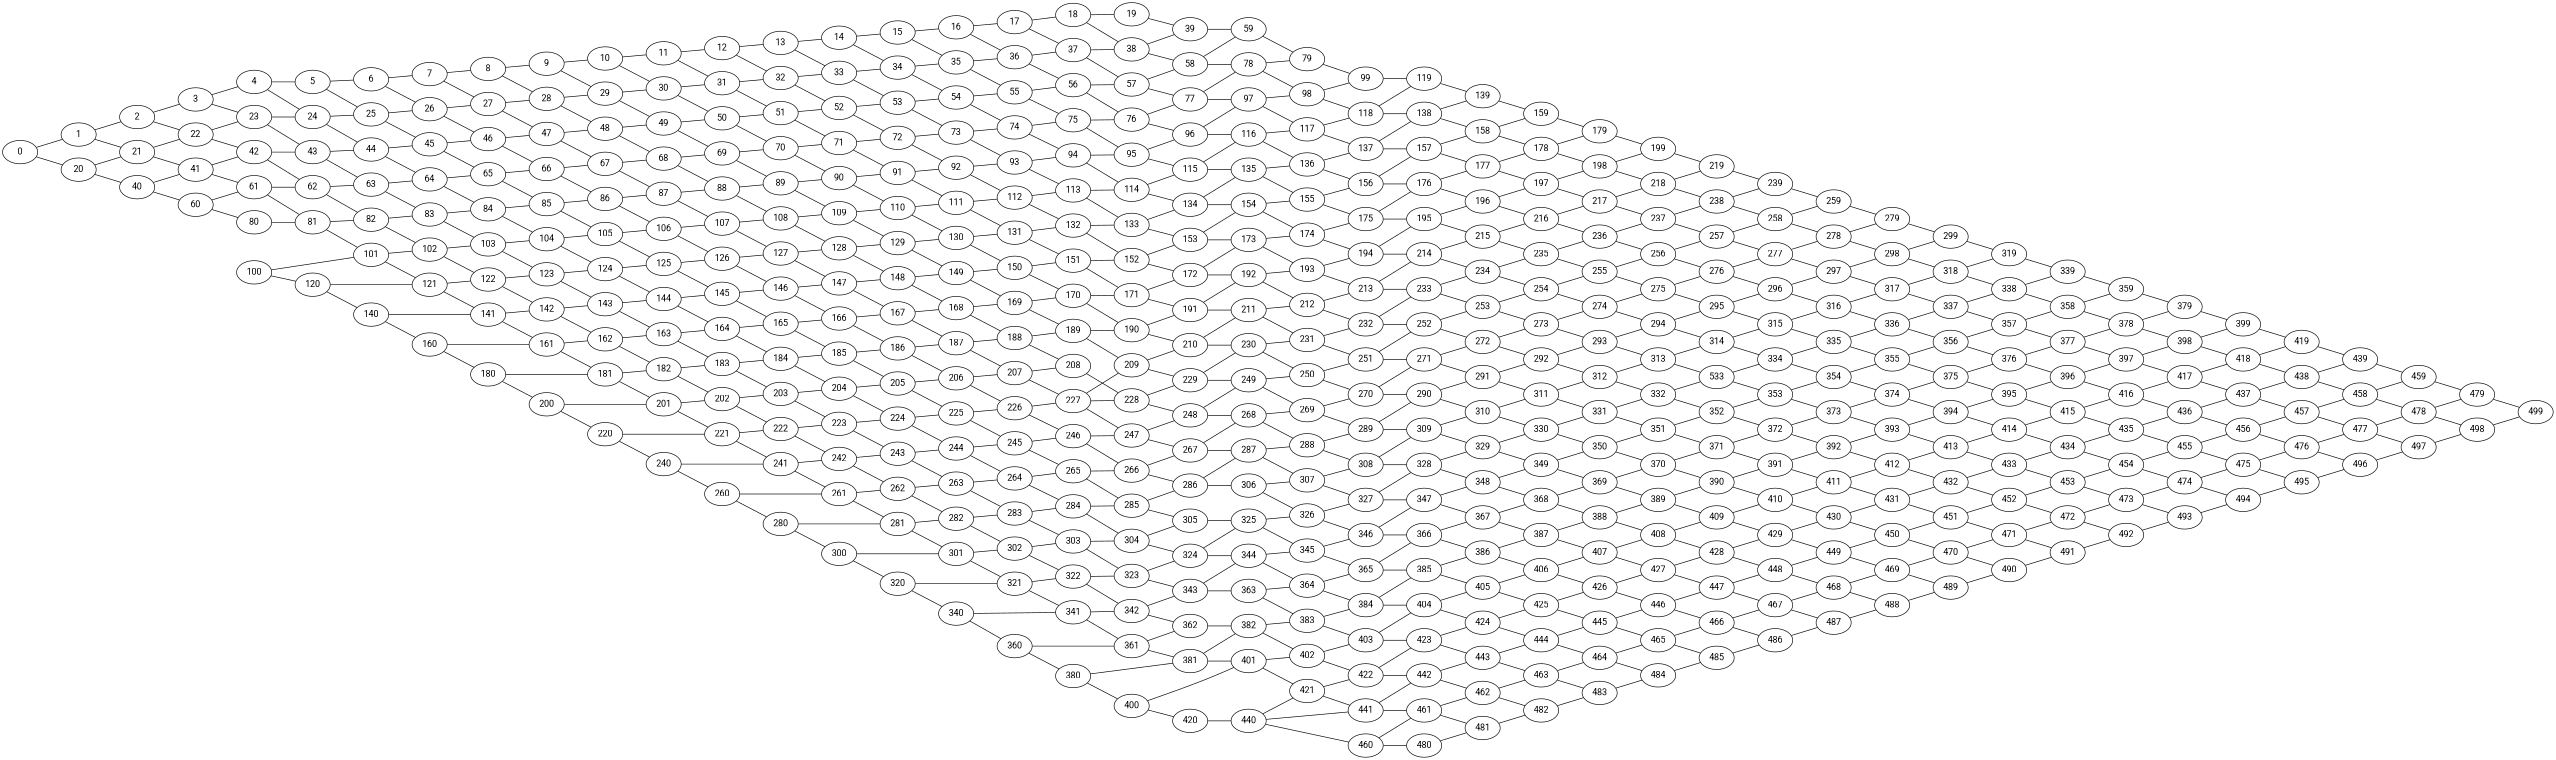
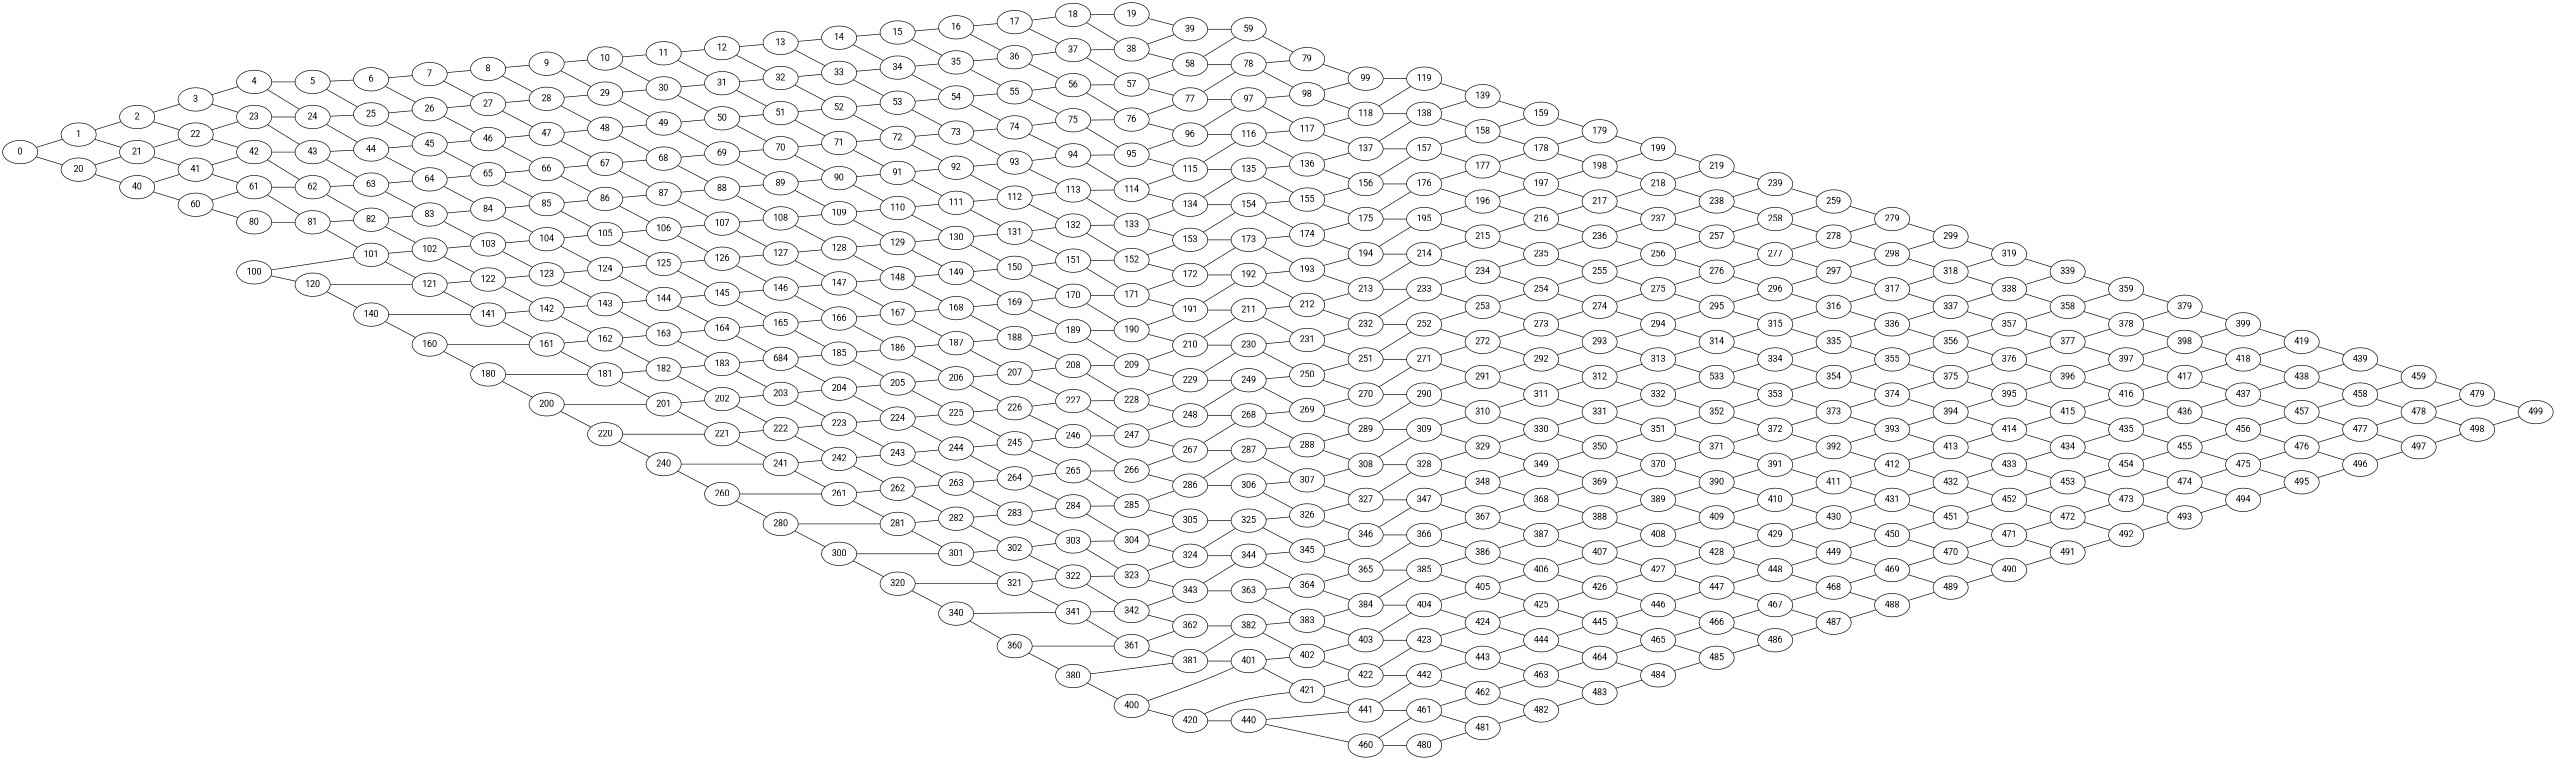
(781, 359) -> (781, 359)
(1098, 386) -> (1102, 366)
(1278, 706) -> (1246, 699)
